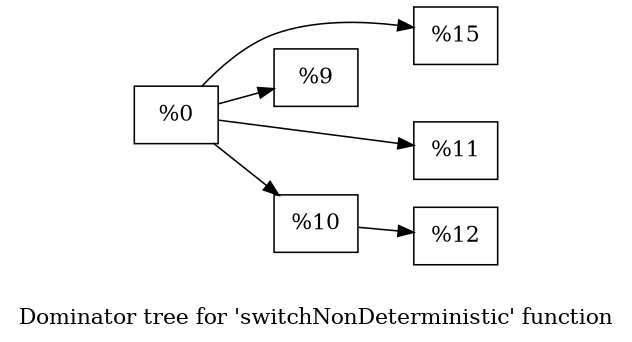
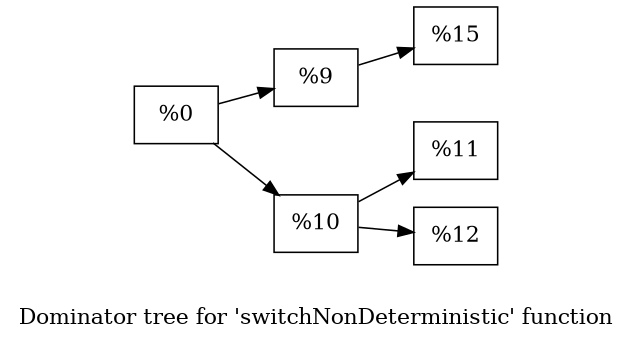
(291, 29) -> (378, 59)
(308, 132) -> (379, 191)
